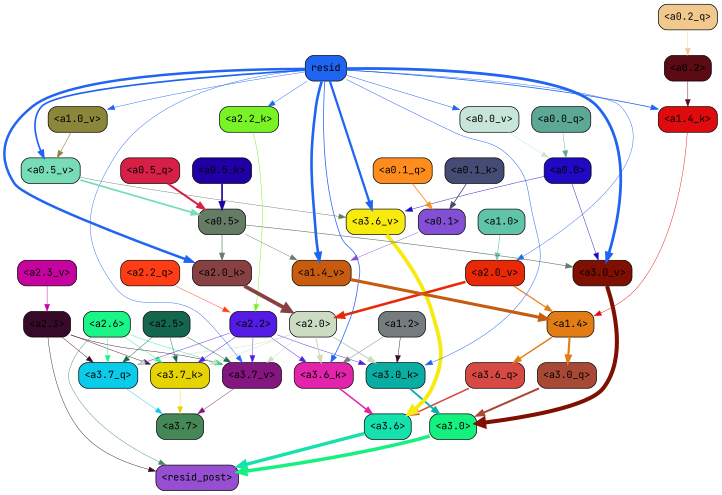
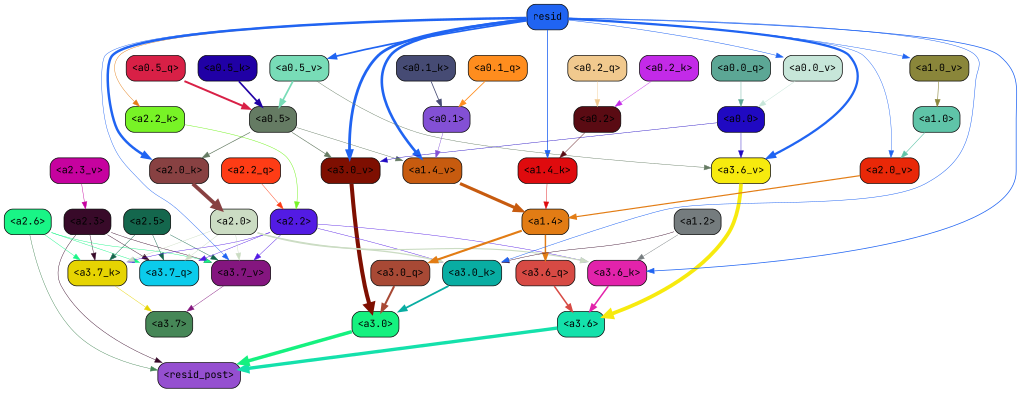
none -> (669, 68)
(291, 92) -> (295, 26)
(66, 142) -> (938, 90)
(405, 299) -> none
(141, 399) -> none
